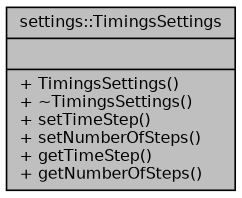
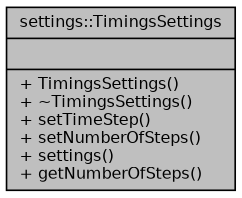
(87, 156) -> (67, 156)
